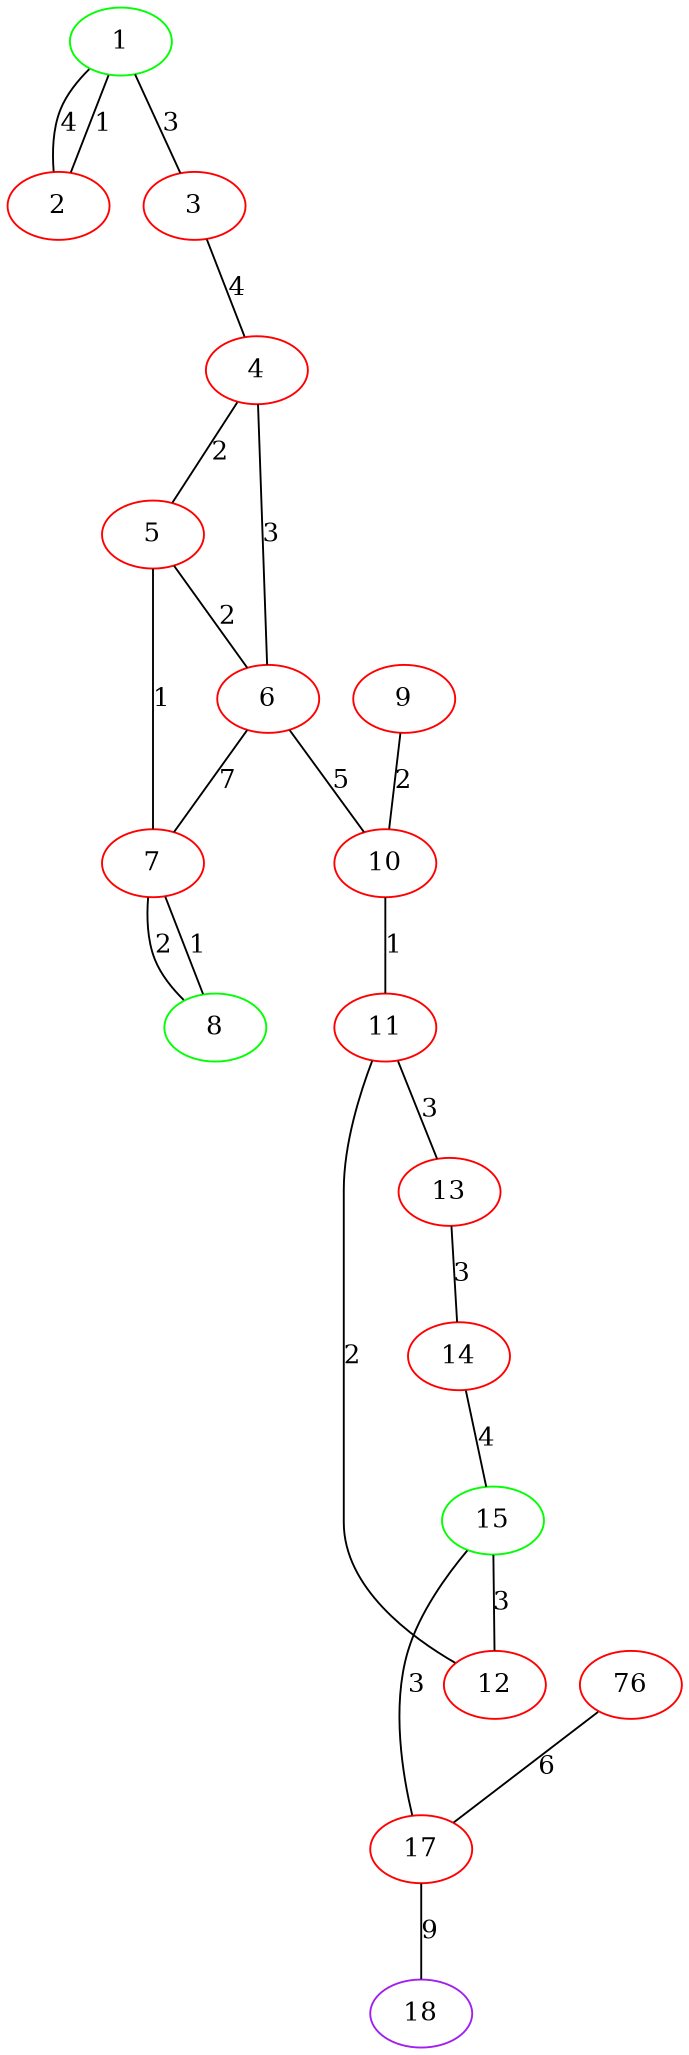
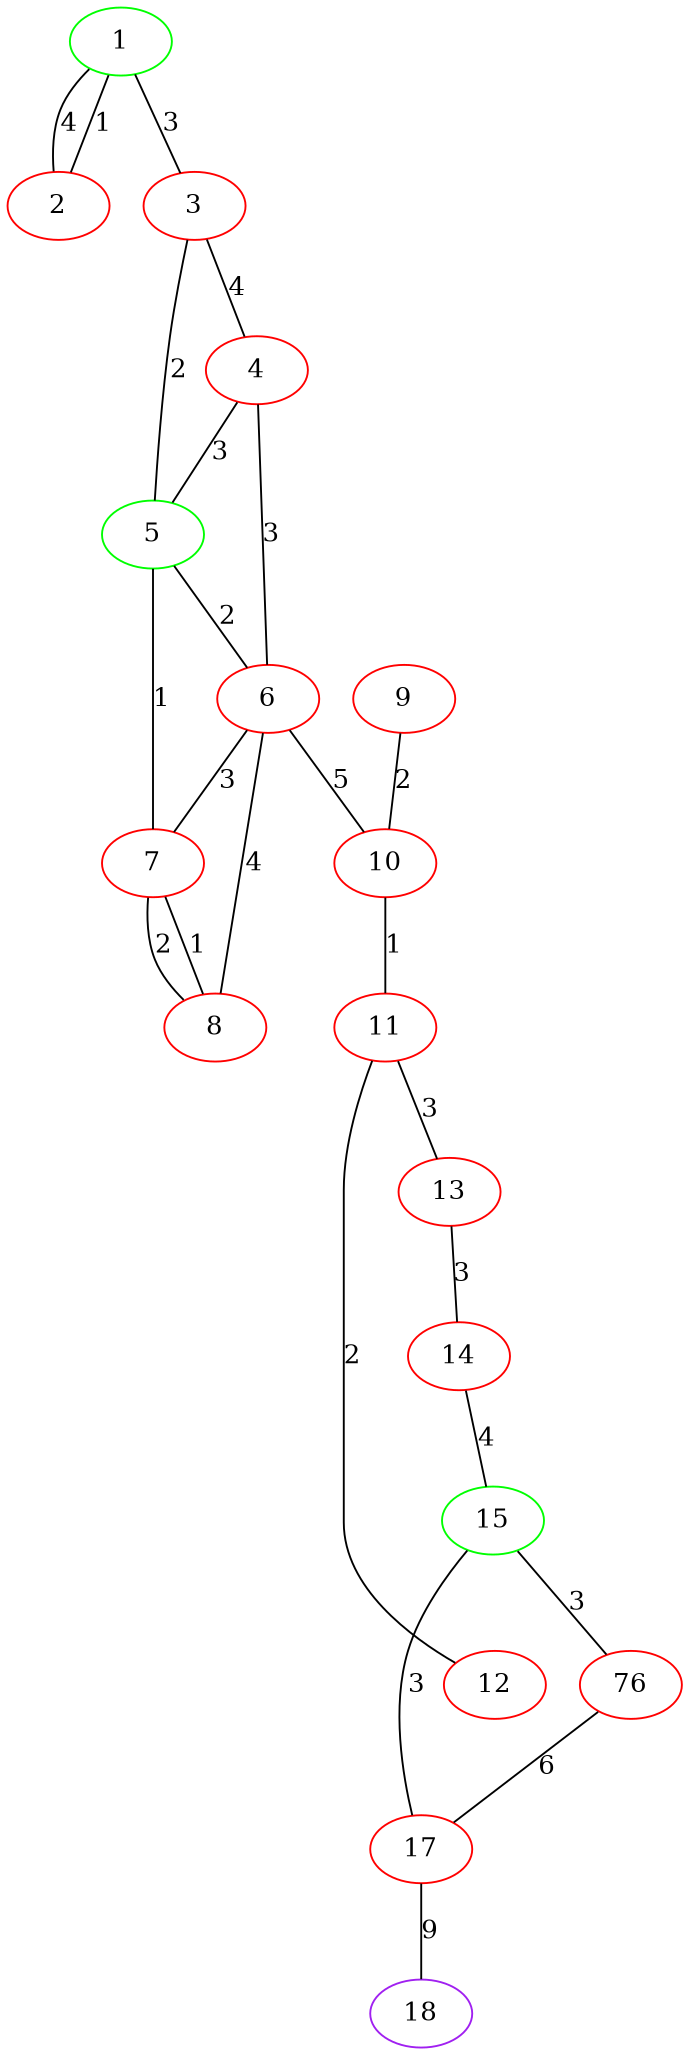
none -> (166, 370)
(221, 452) -> (221, 452)
(153, 535) -> (153, 535)
(229, 781) -> (229, 781)
none -> (242, 863)
(215, 1028) -> (215, 1028)
(494, 1603) -> (562, 1603)
